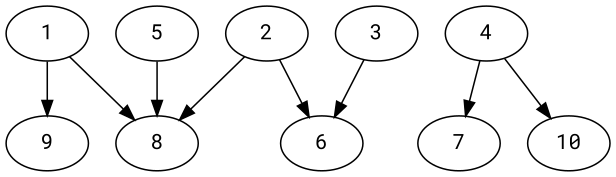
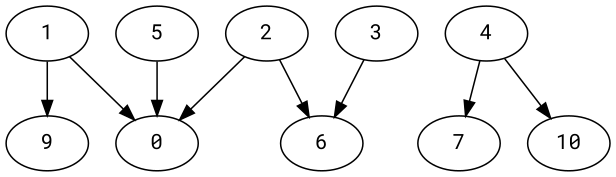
(157, 143) -> (157, 143)
